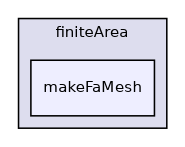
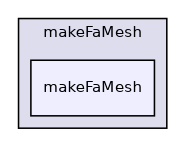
(93, 33) -> (93, 33)
